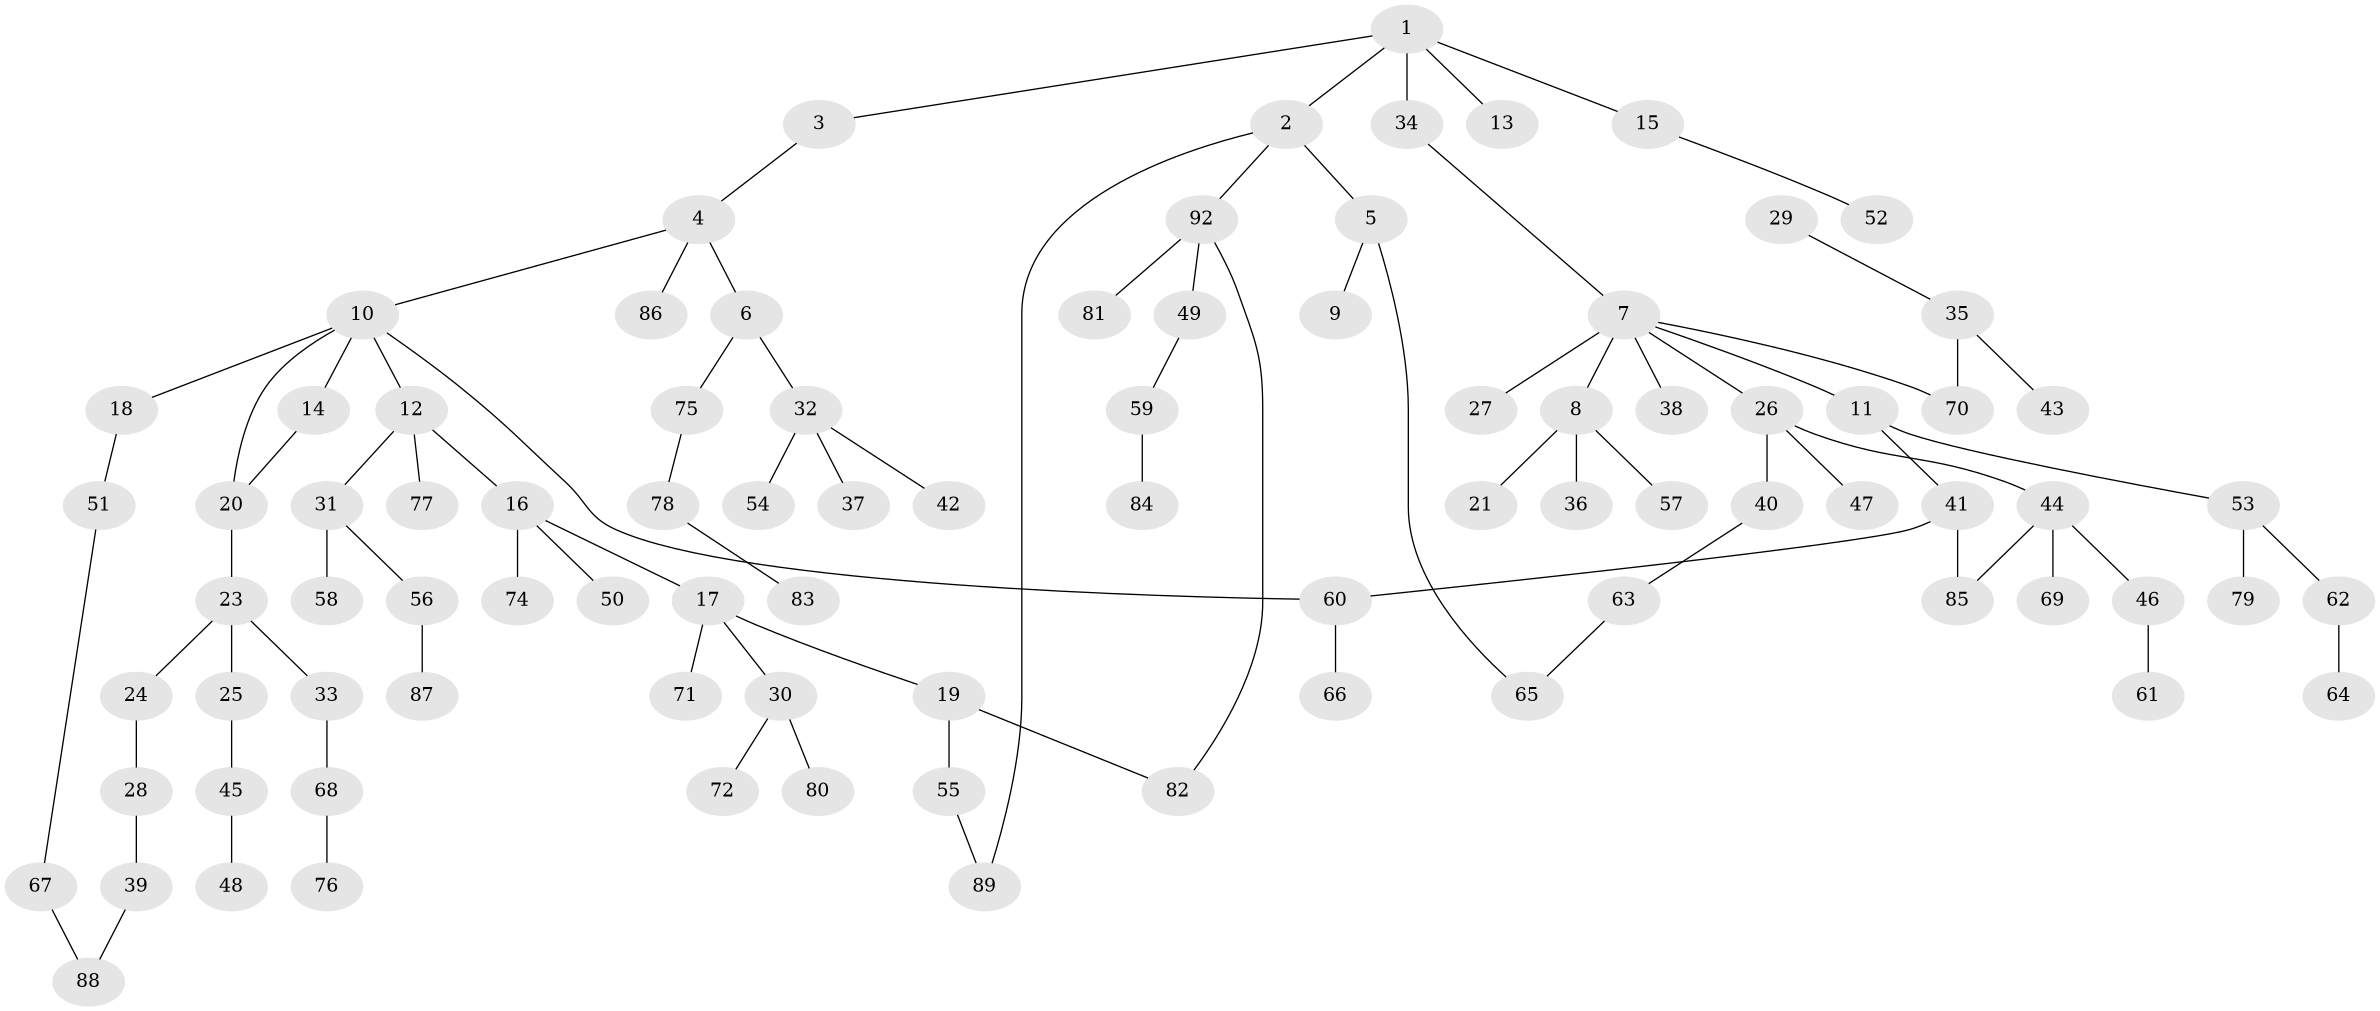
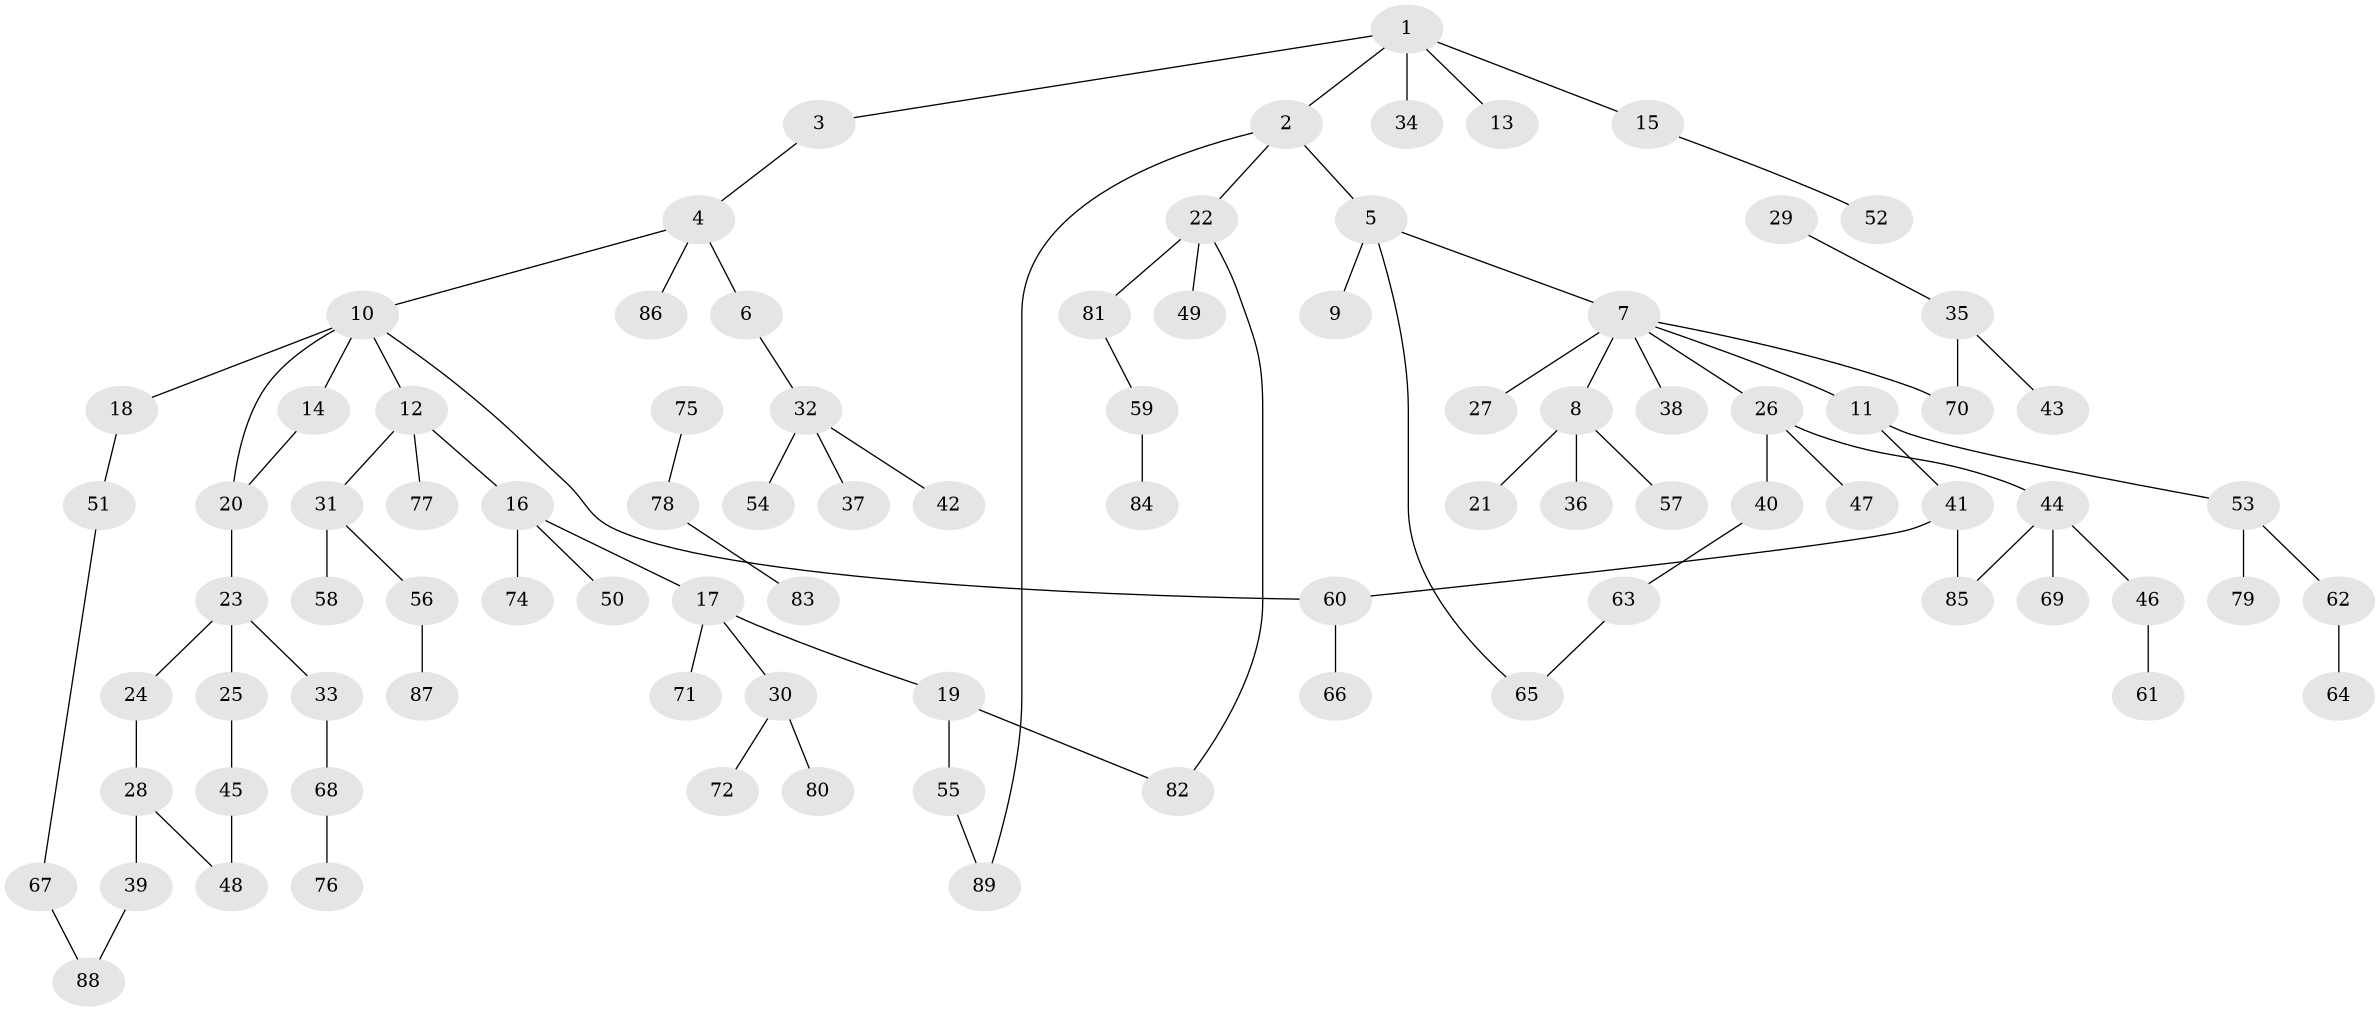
(1202, 220) -> (1202, 220)
(1516, 220) -> (1498, 267)
(717, 363) -> none
(1166, 363) -> (1118, 363)
none -> (184, 839)
